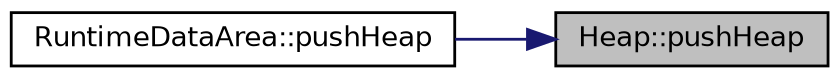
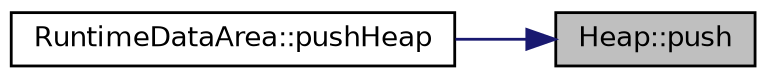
(692, 39) -> (655, 39)
